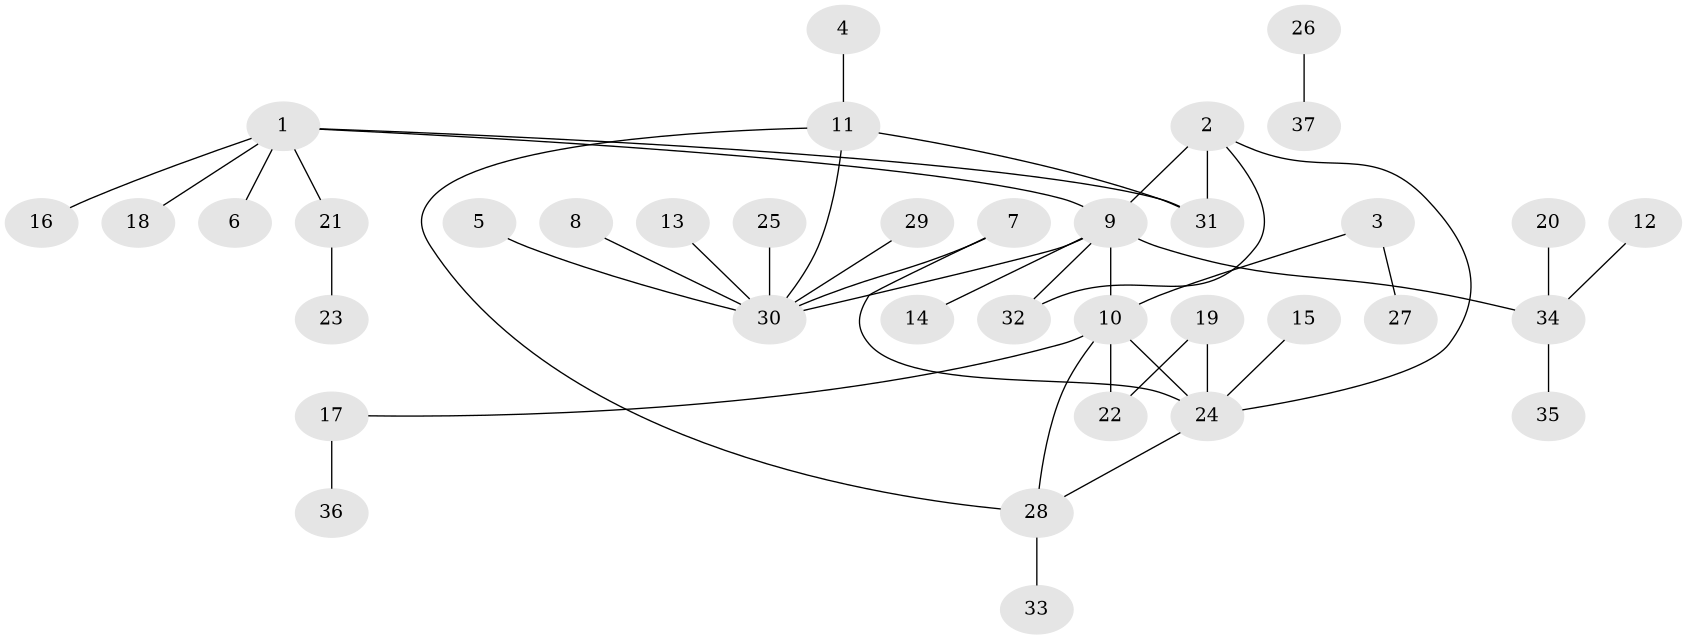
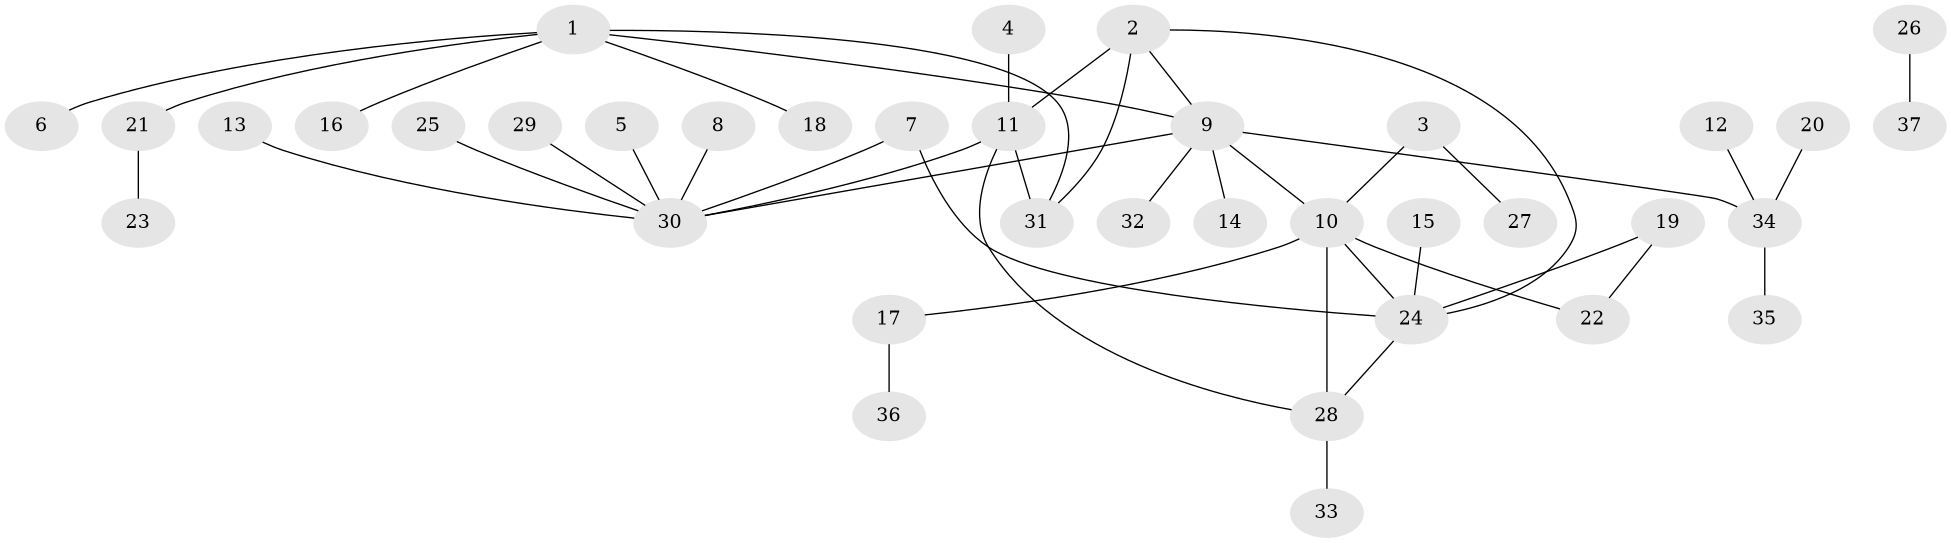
(1251, 252) -> (1071, 78)
